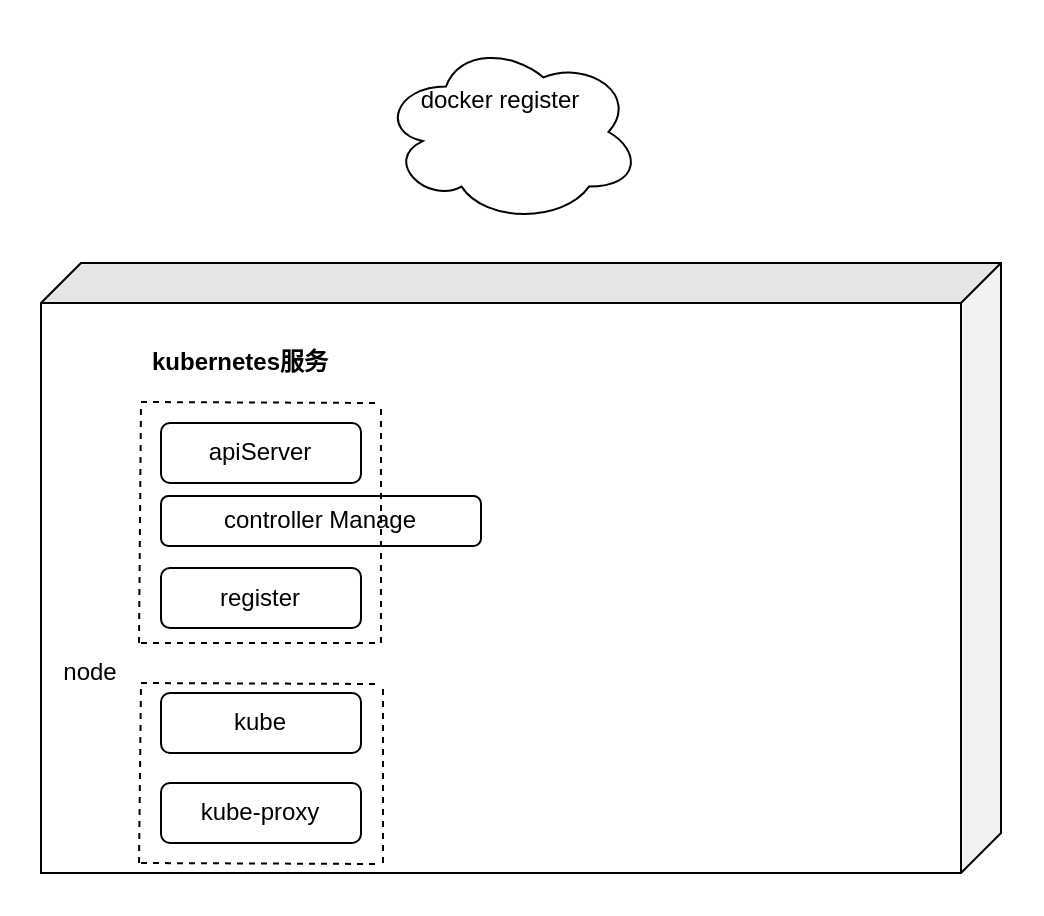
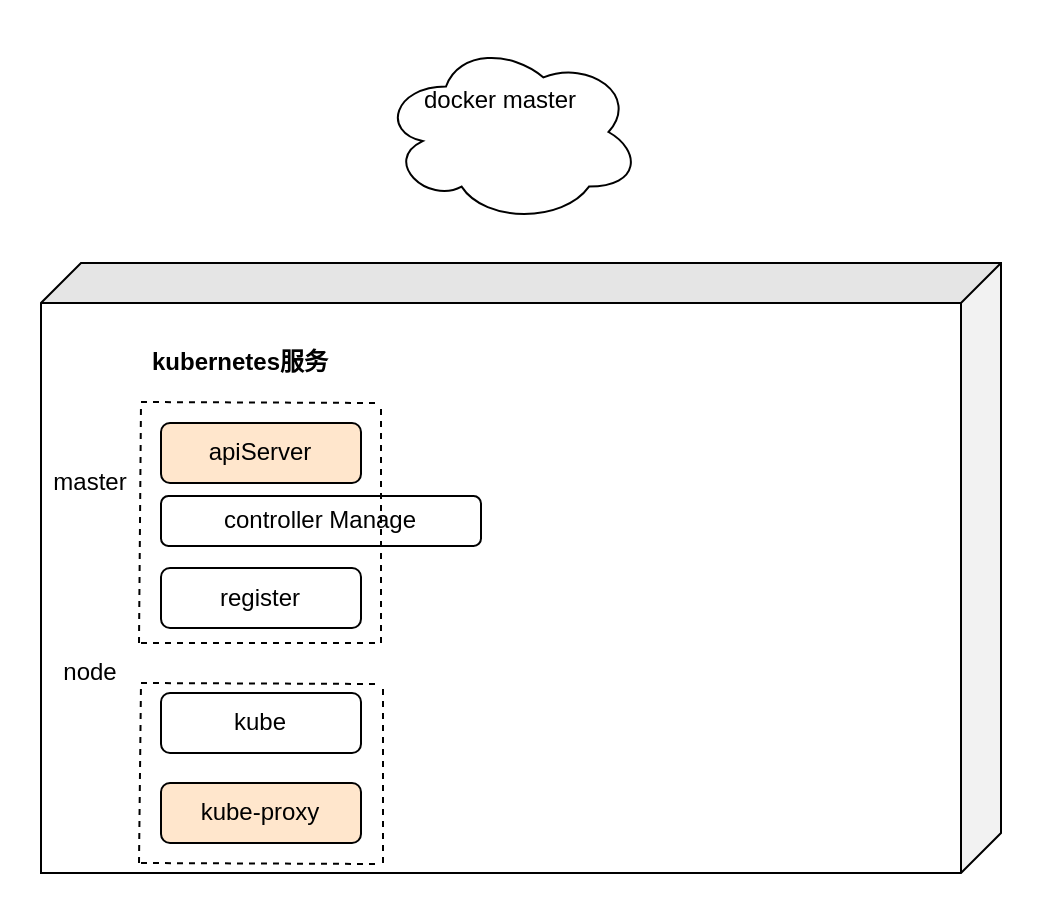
(501, 101) -> (501, 101)
(261, 453) -> (261, 453)
none -> (91, 483)
(261, 813) -> (261, 813)
